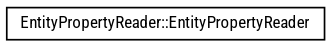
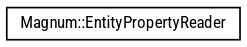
(166, 24) -> (123, 24)
